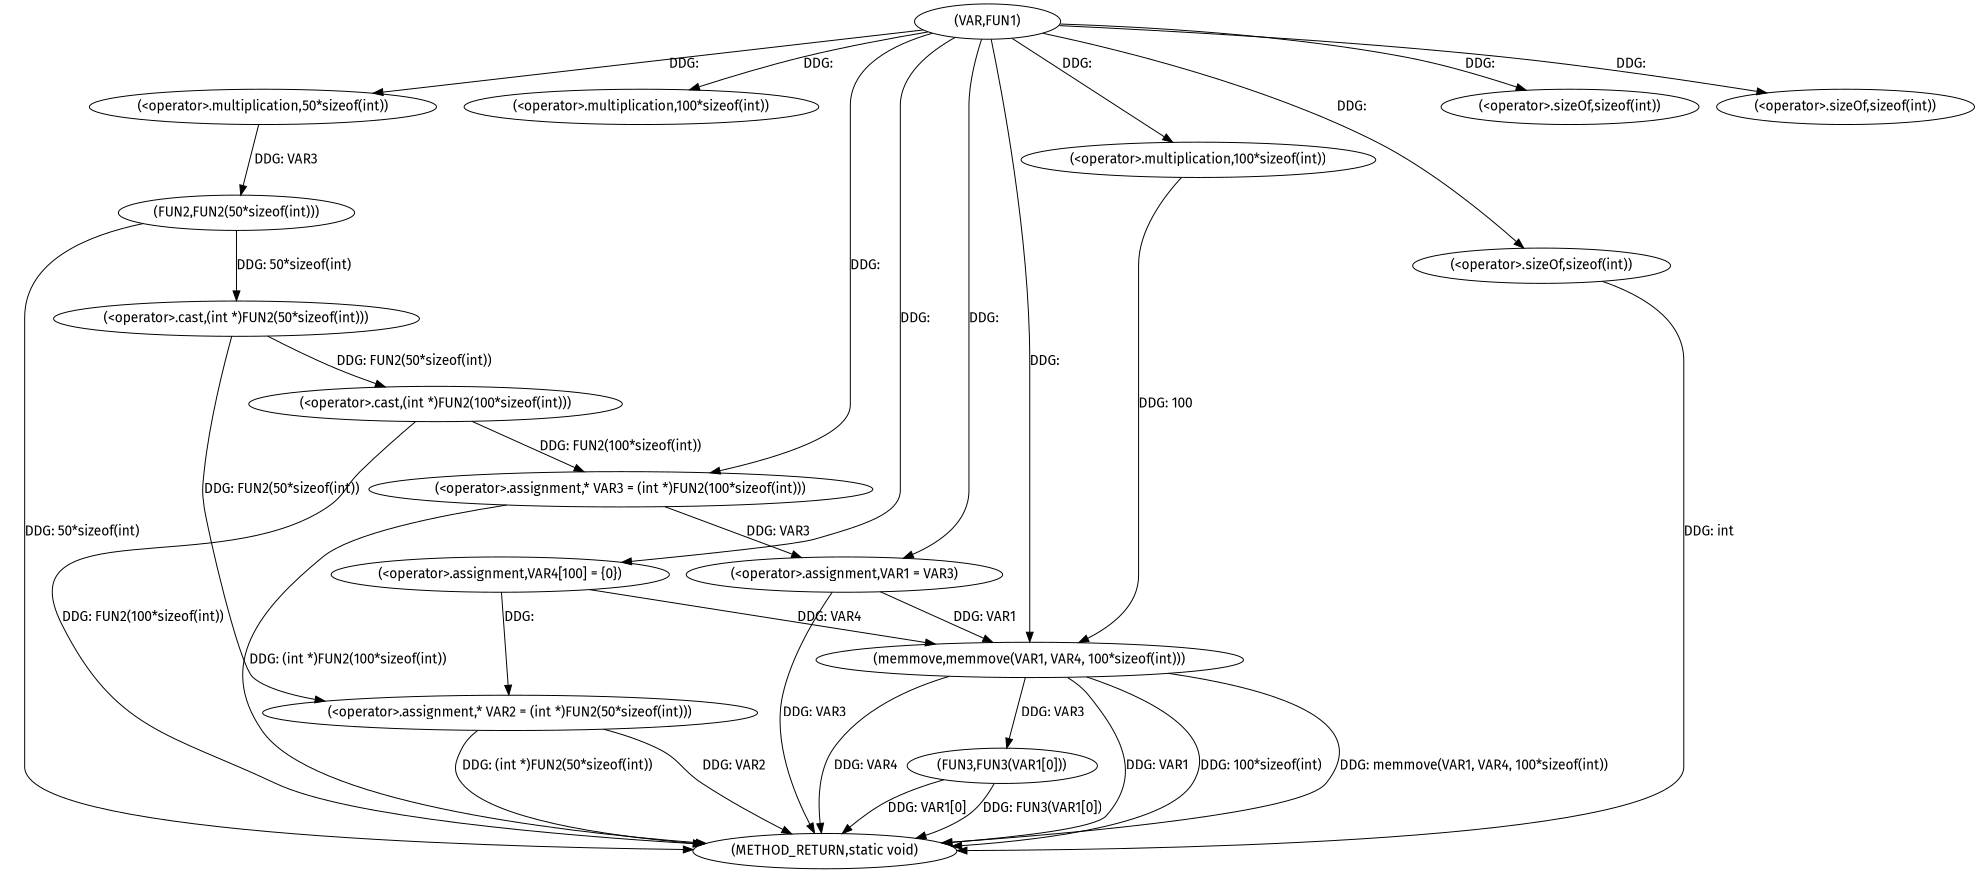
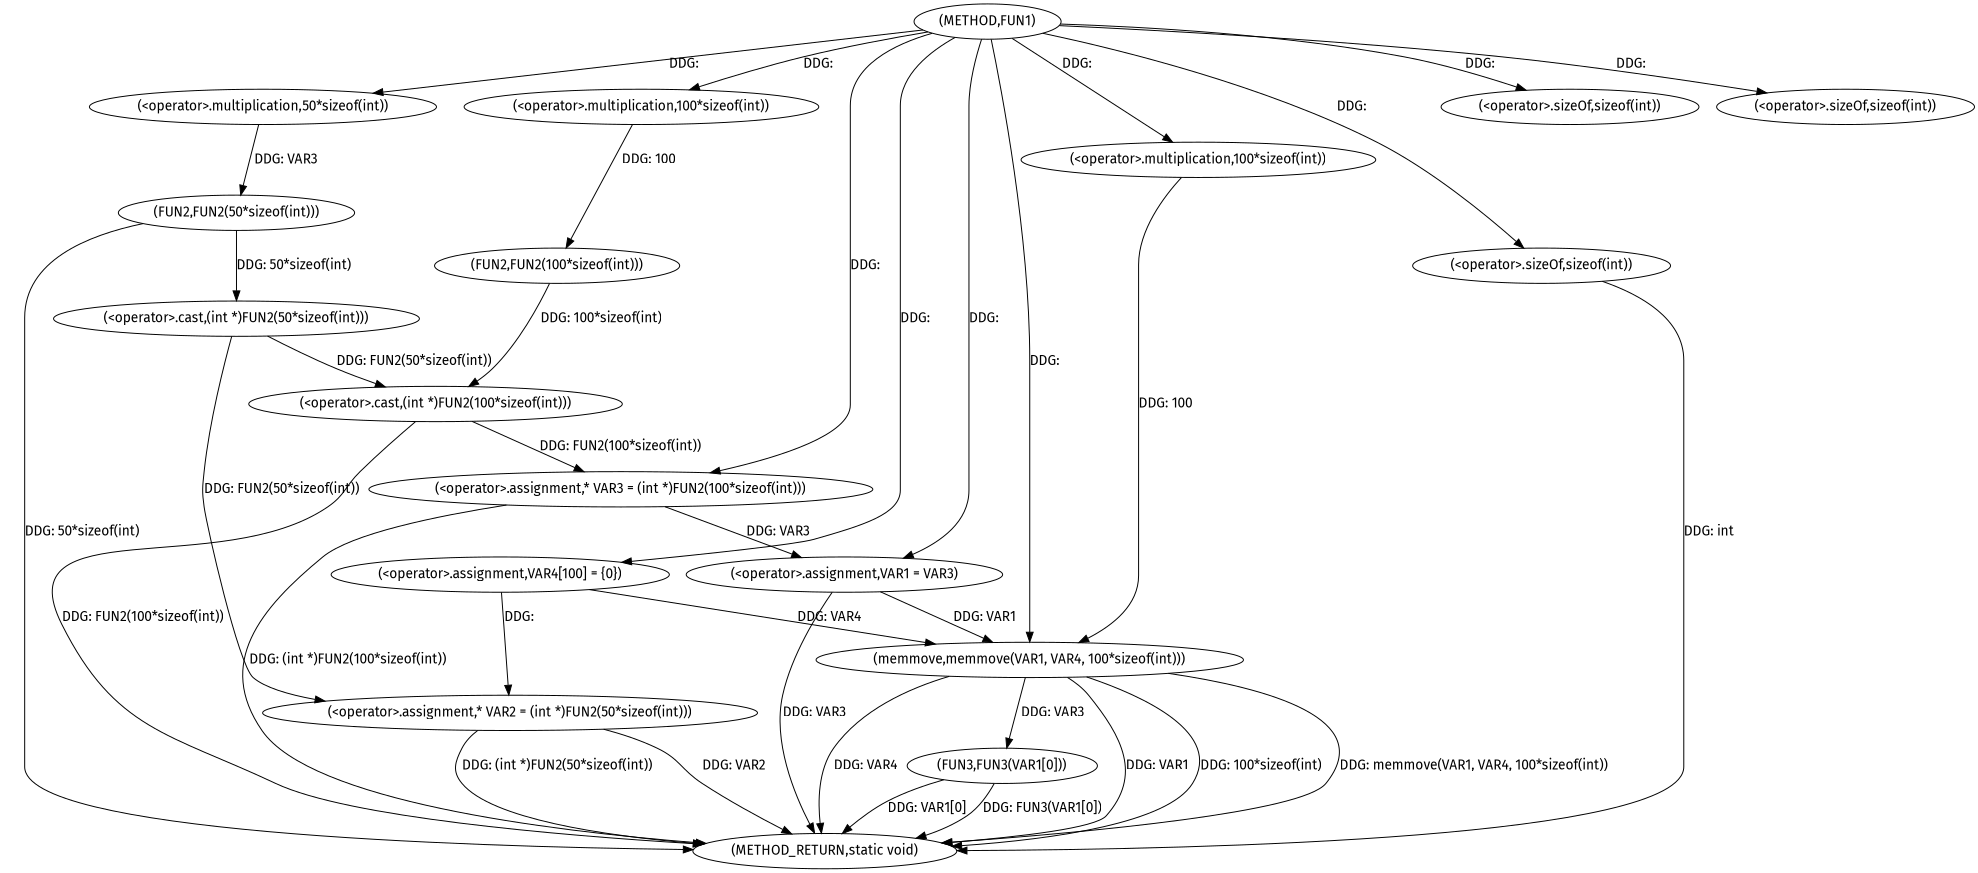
(988, 22) -> (988, 22)
none -> (557, 266)
